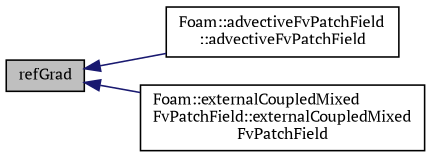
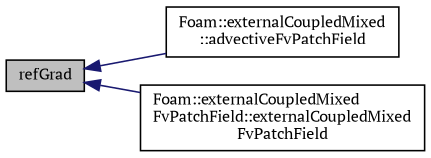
(283, 32) -> (283, 32)
